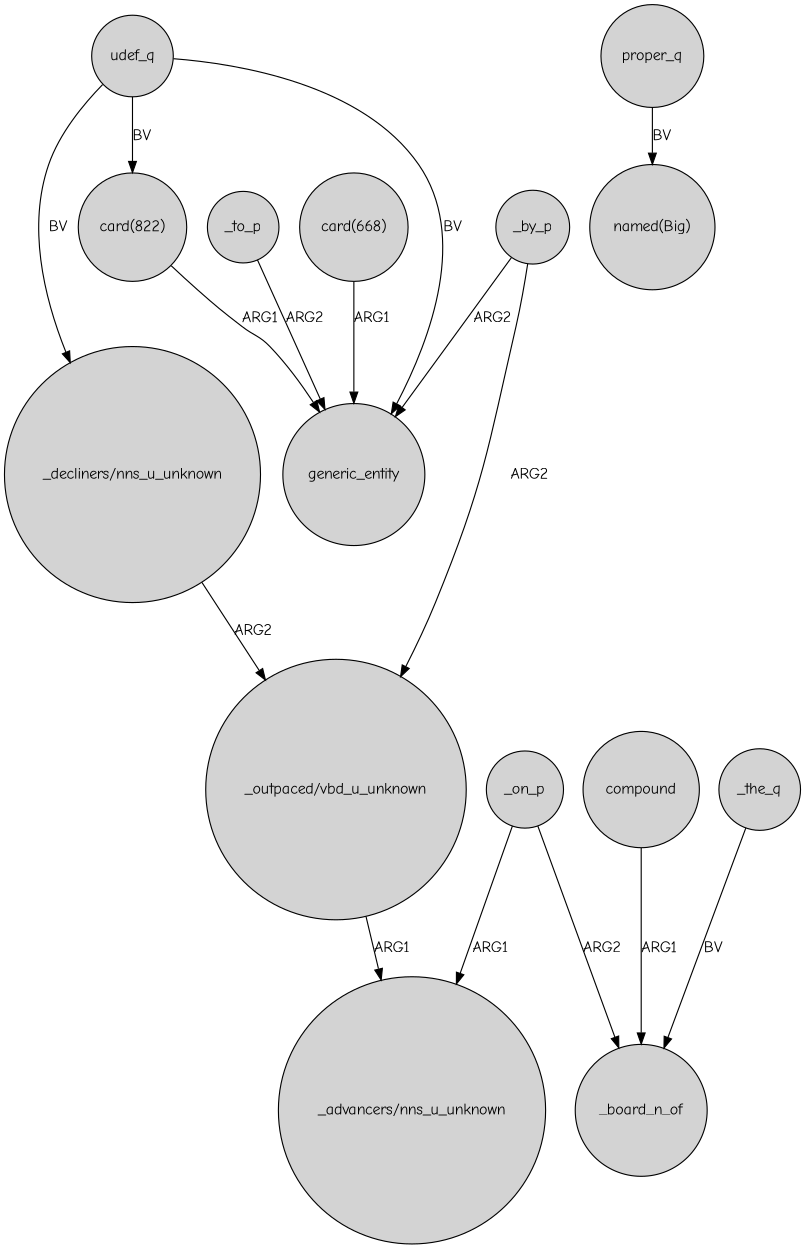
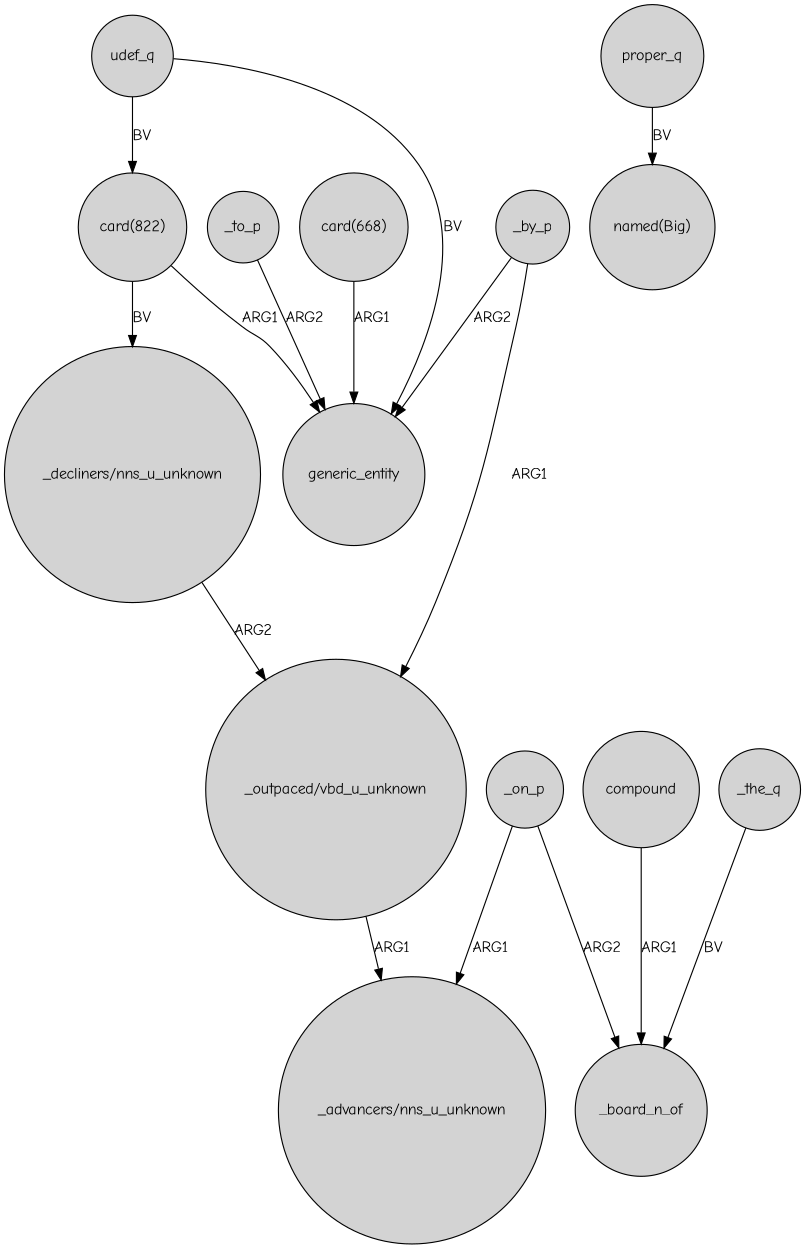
(39, 211) -> (132, 309)
(529, 475) -> (529, 475)
